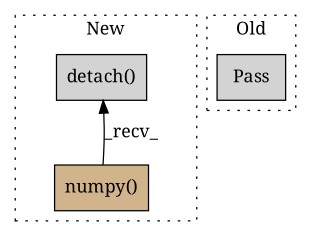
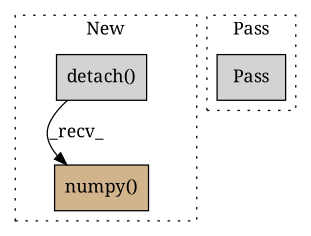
(251, 30) -> (251, 30)
(104, 139) -> (48, 126)
